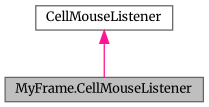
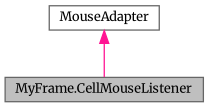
(104, 18) -> (104, 18)
